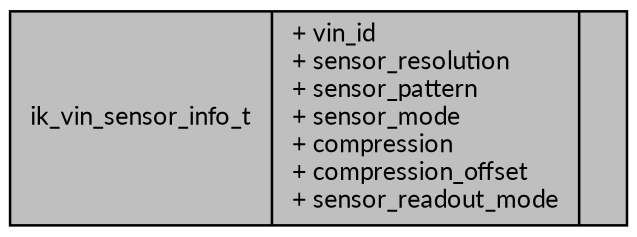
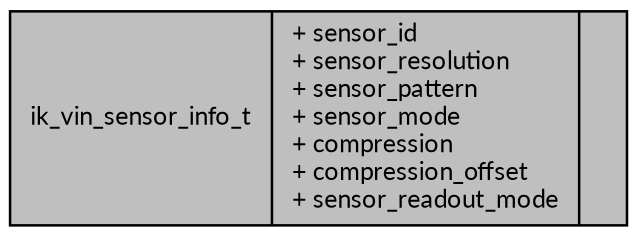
(335, 34) -> (355, 34)
